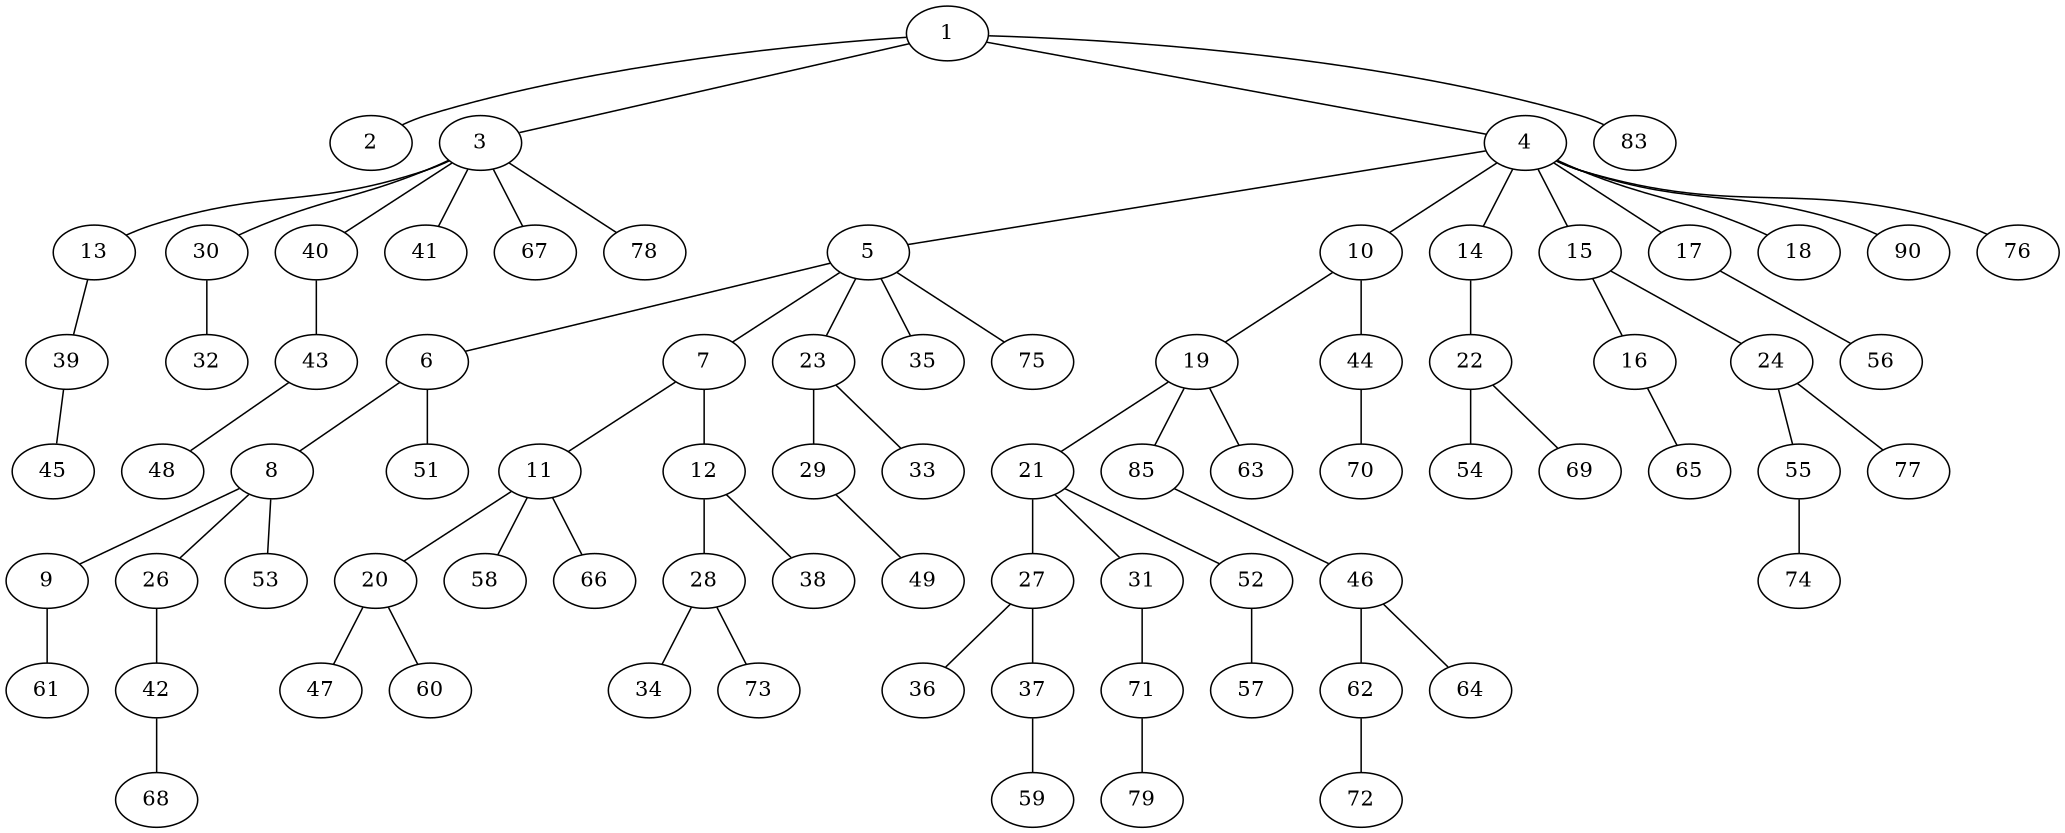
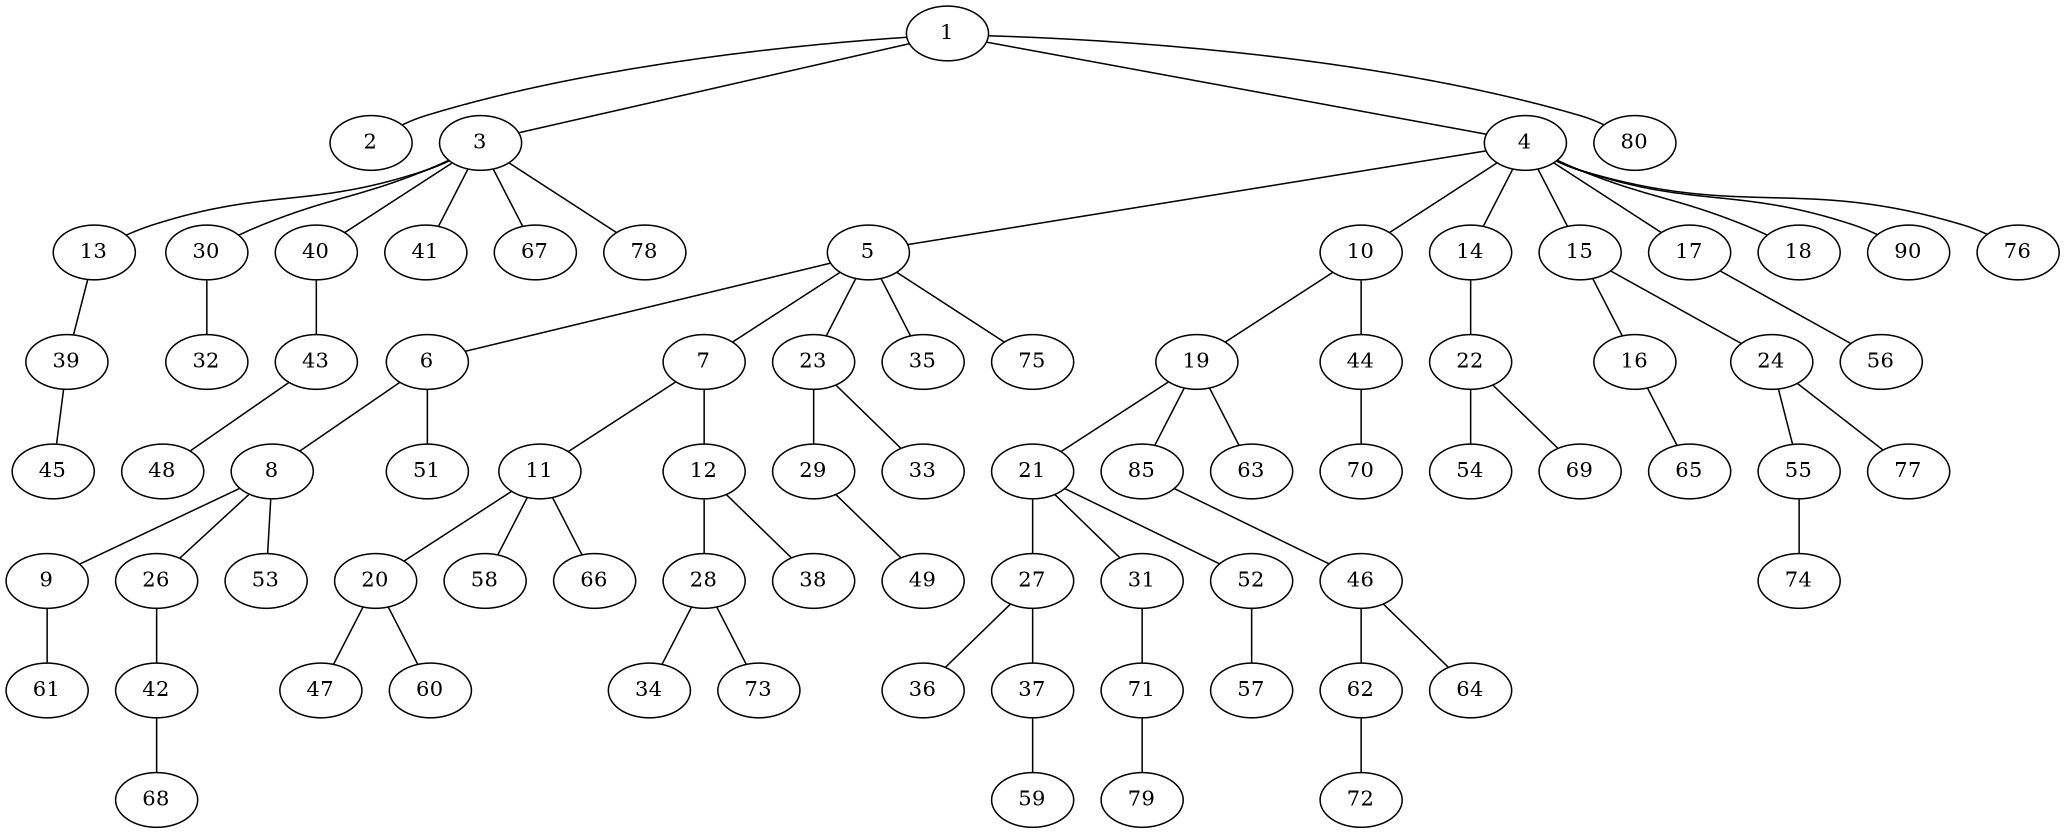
(1635, 143) -> (1635, 143)
